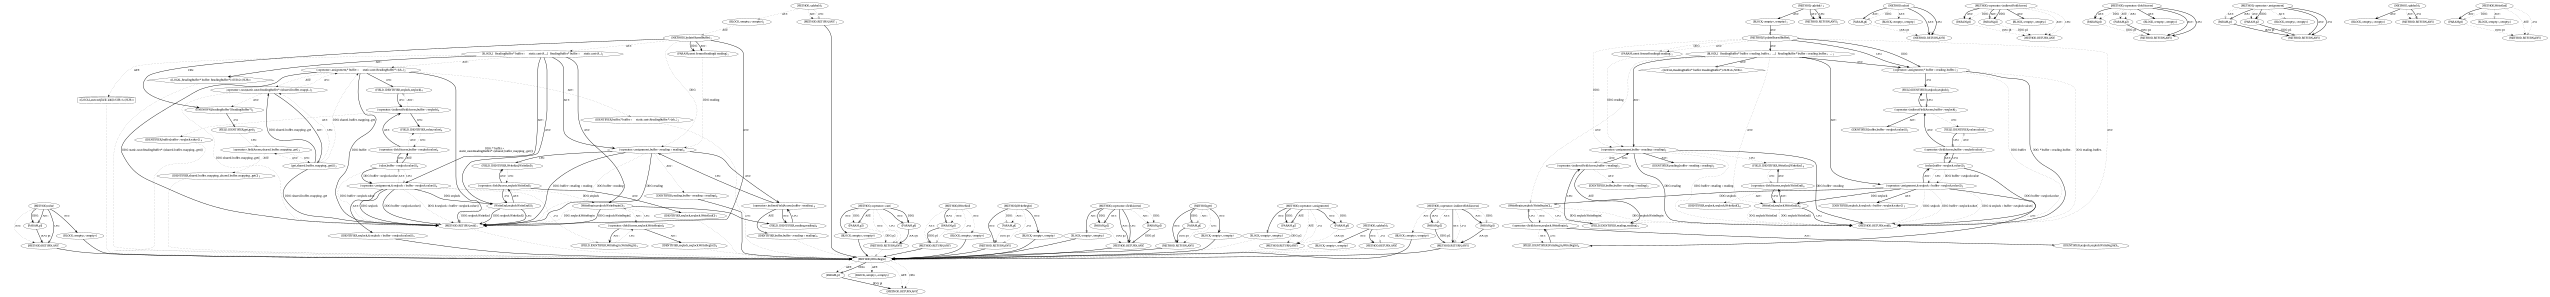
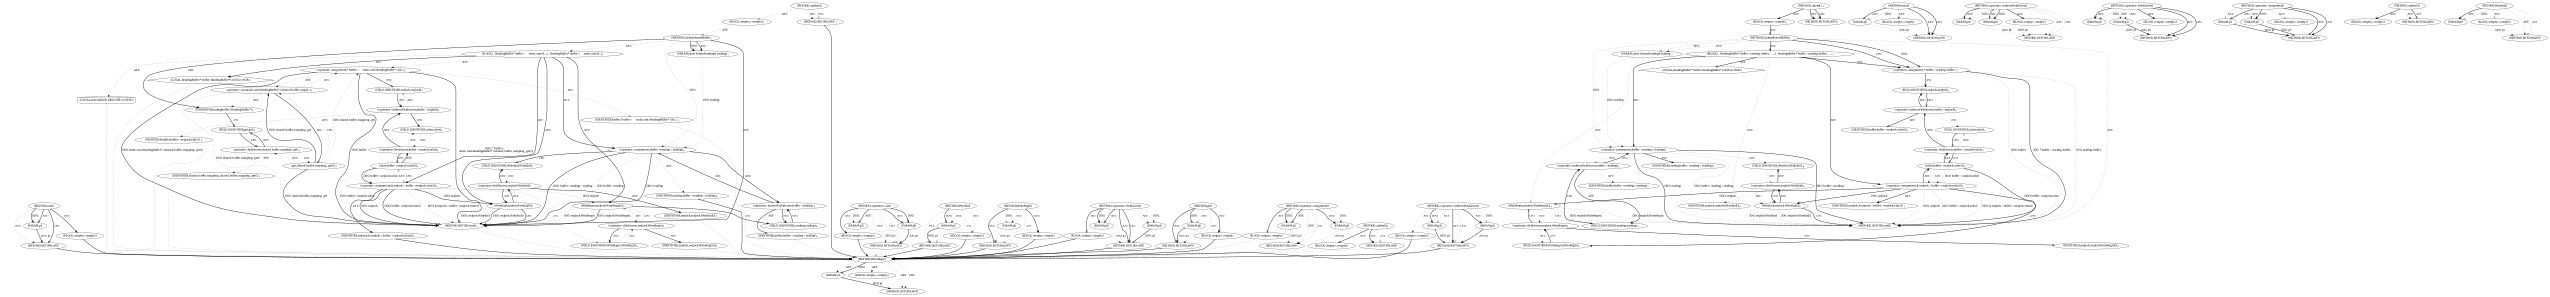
none -> (260, 139)
(247, 140) -> (247, 140)
